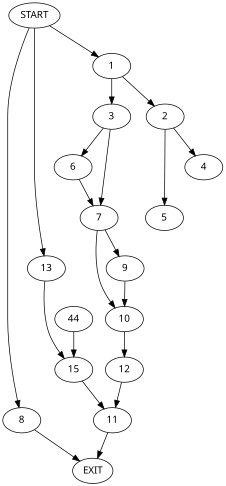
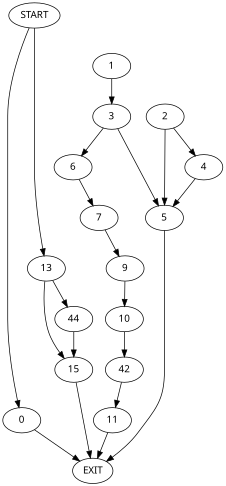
(71, 39) -> none
(136, 89) -> none
(106, 164) -> (136, 164)
none -> (186, 190)
(97, 268) -> none
none -> (58, 291)
none -> (164, 353)
(124, 370) -> (124, 370)
(91, 392) -> (83, 417)
(22, 420) -> (22, 420)
